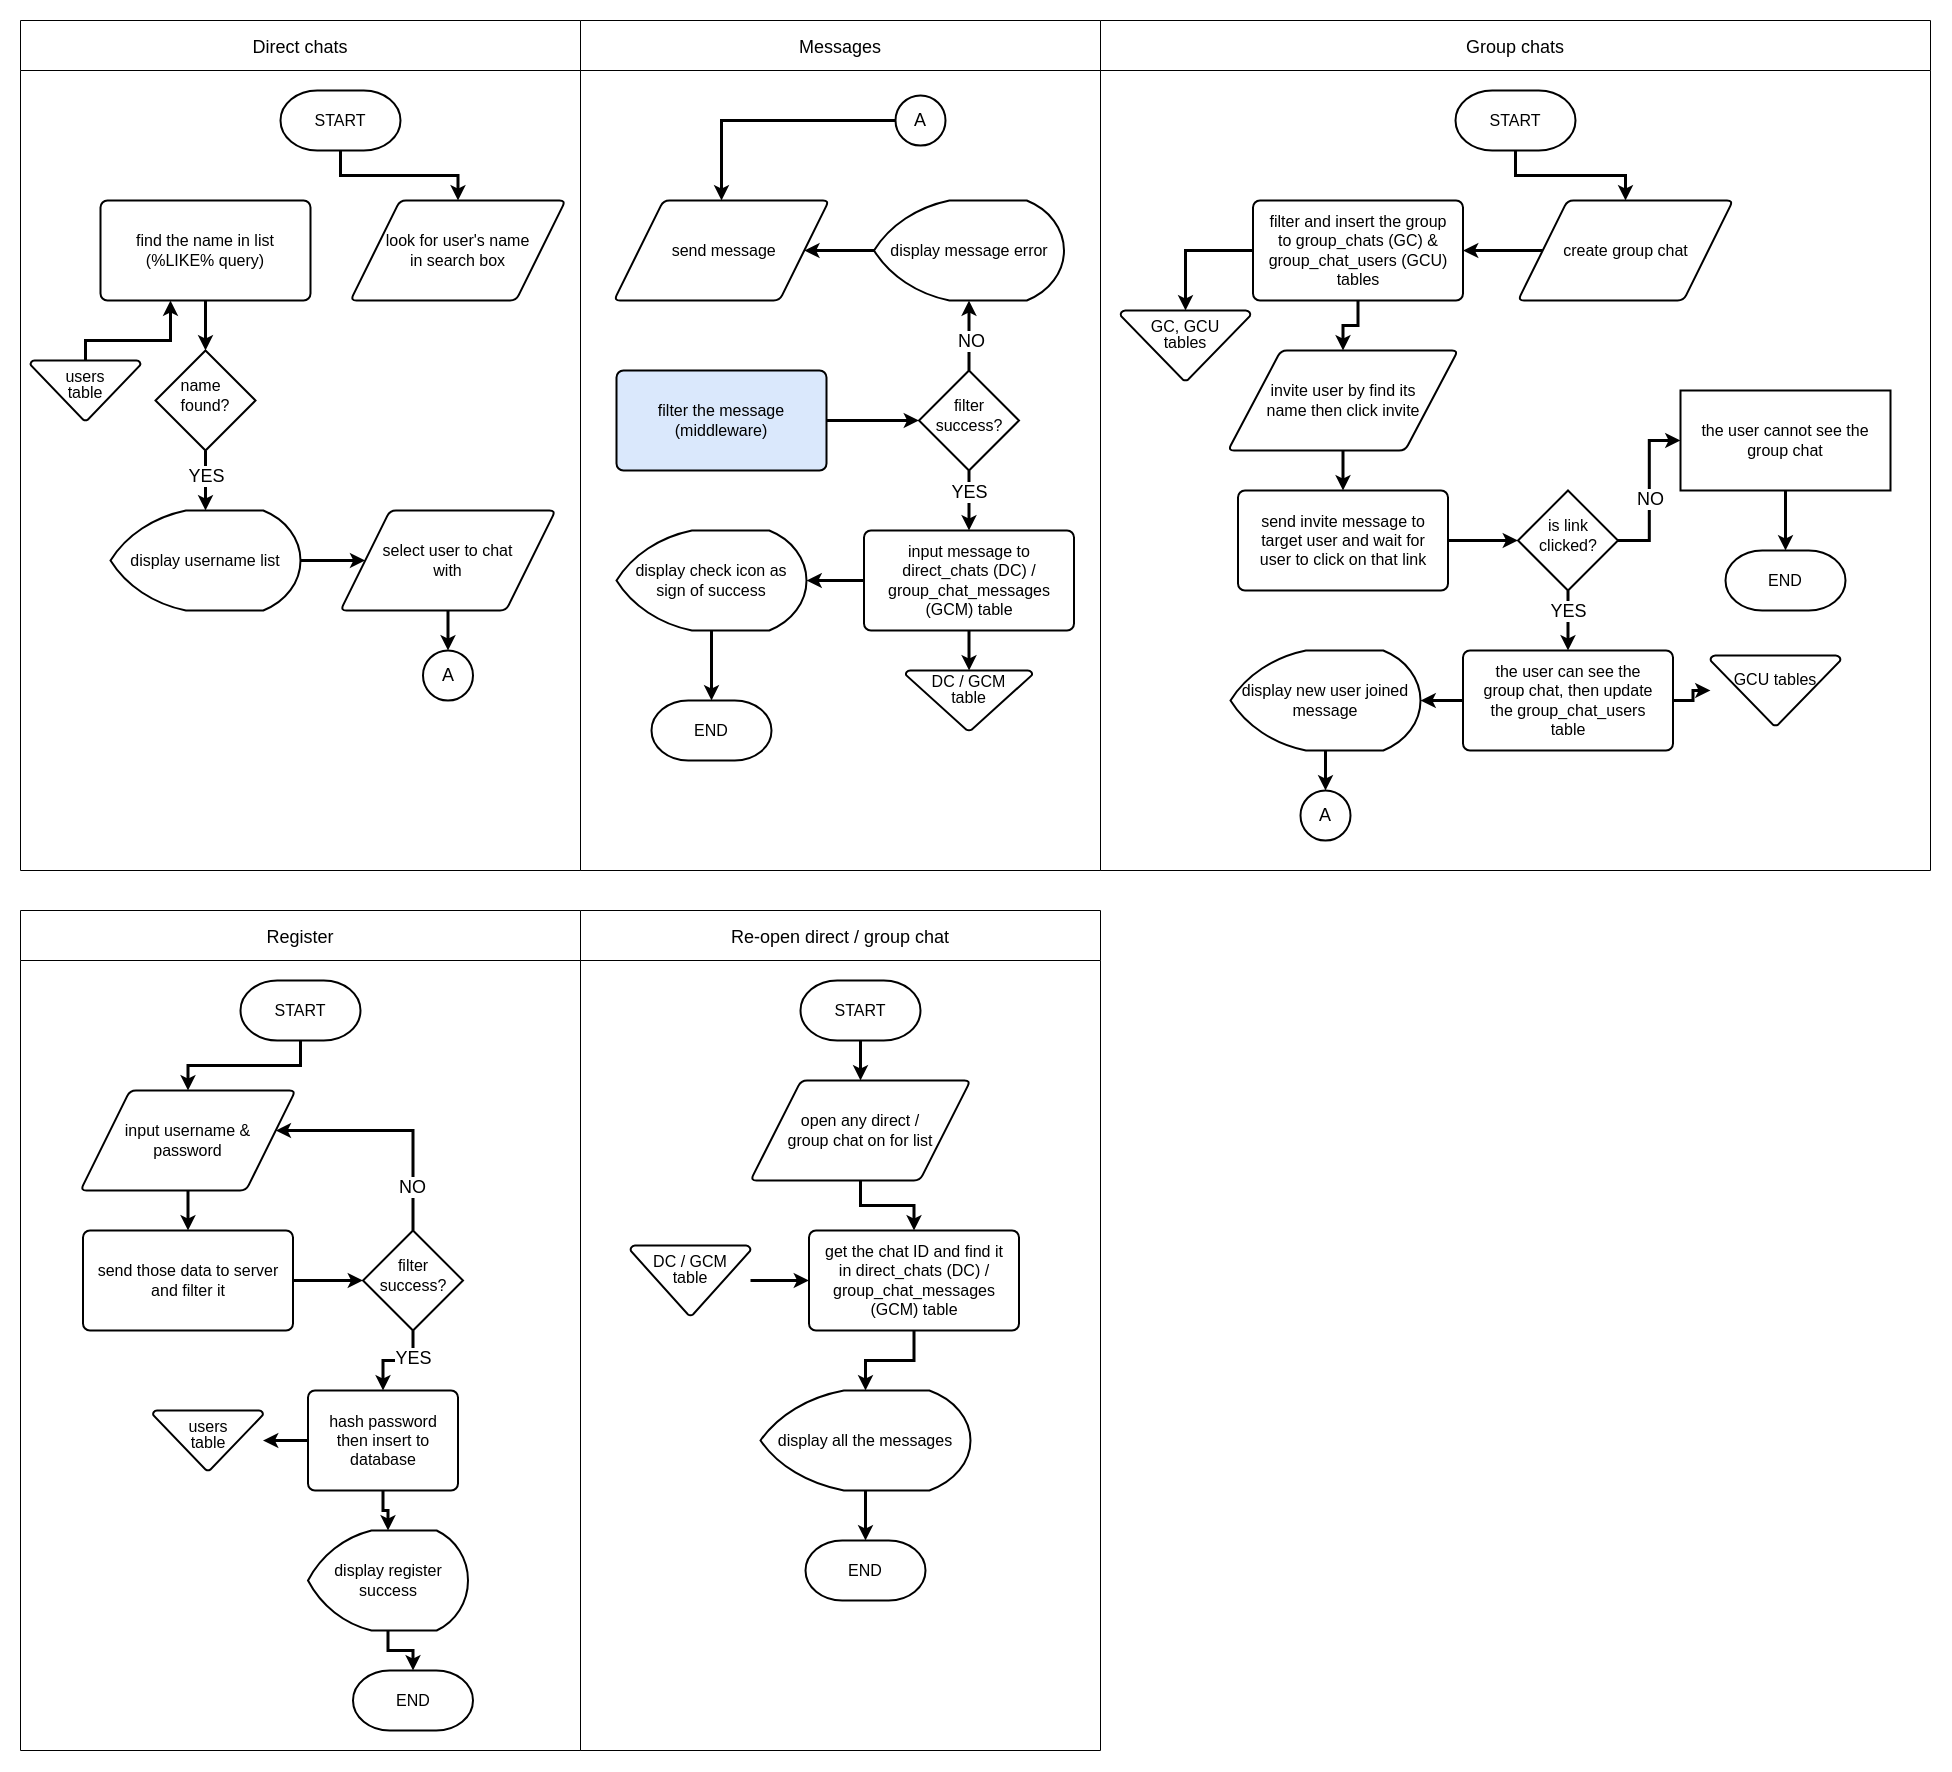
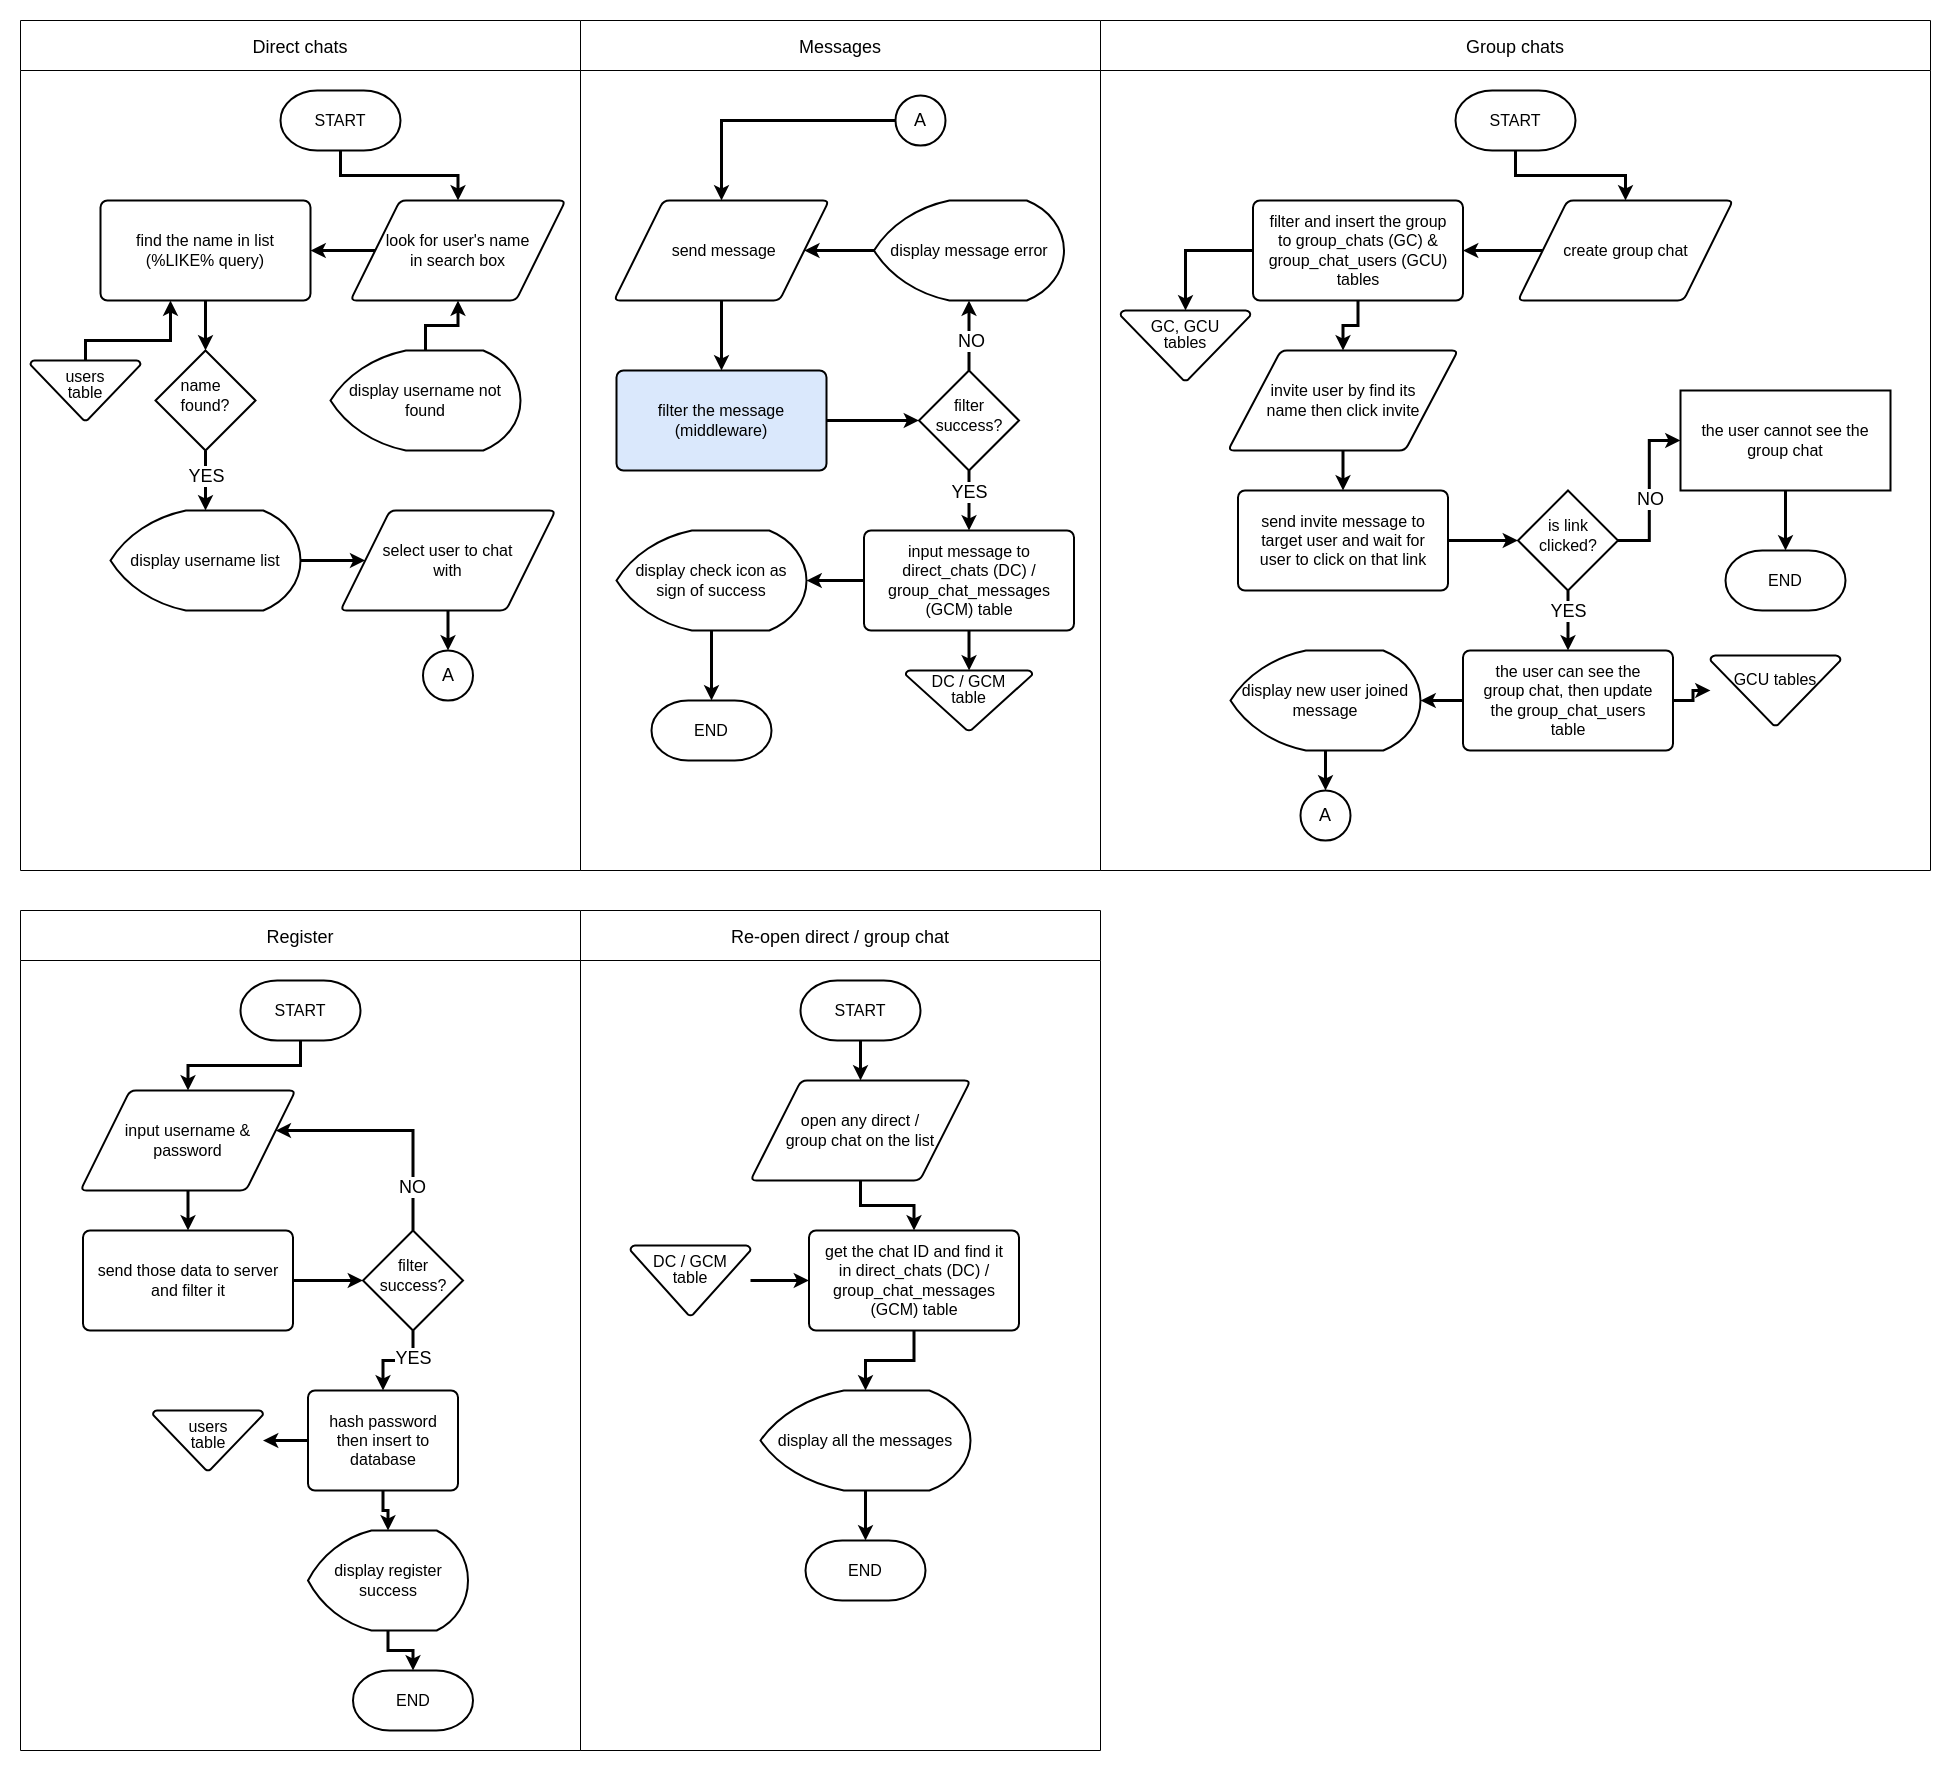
none -> (348, 251)
none -> (436, 326)
none -> (722, 330)
none -> (426, 401)
(861, 1131) -> (861, 1131)
